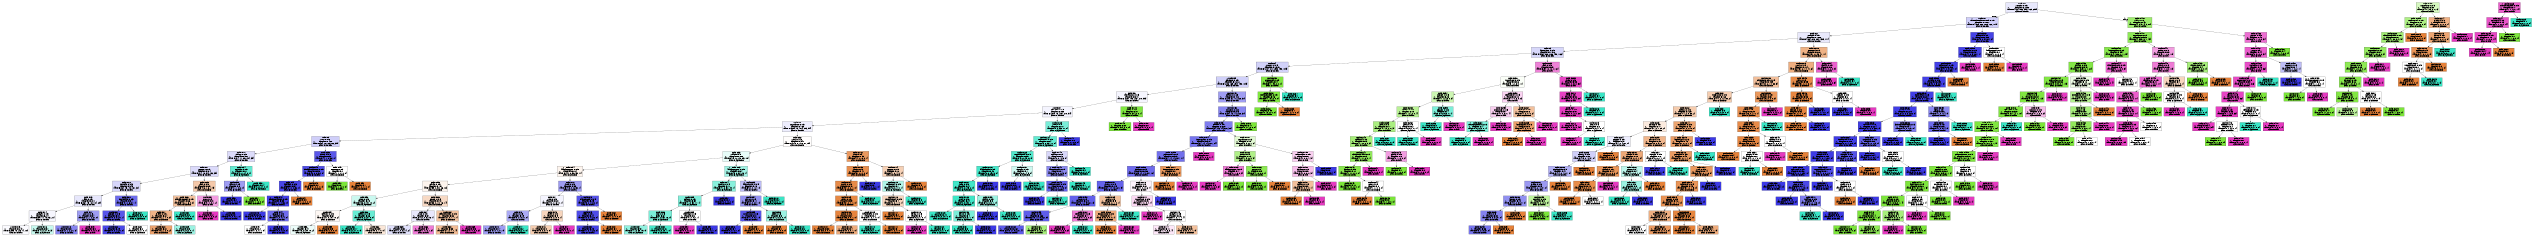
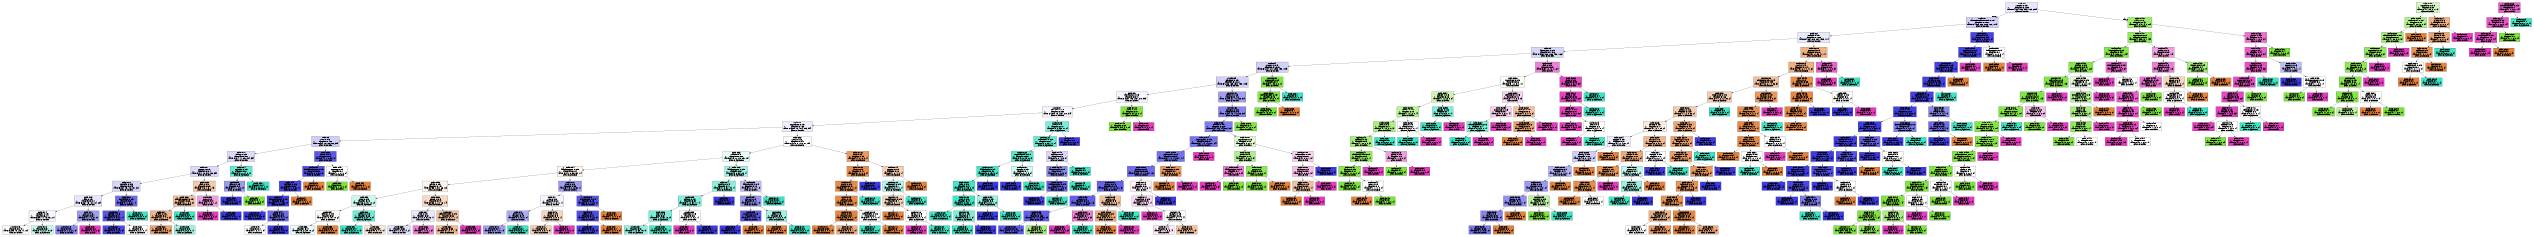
(2416, 40) -> (2416, 40)
(1819, 127) -> none
(916, 233) -> (916, 233)
